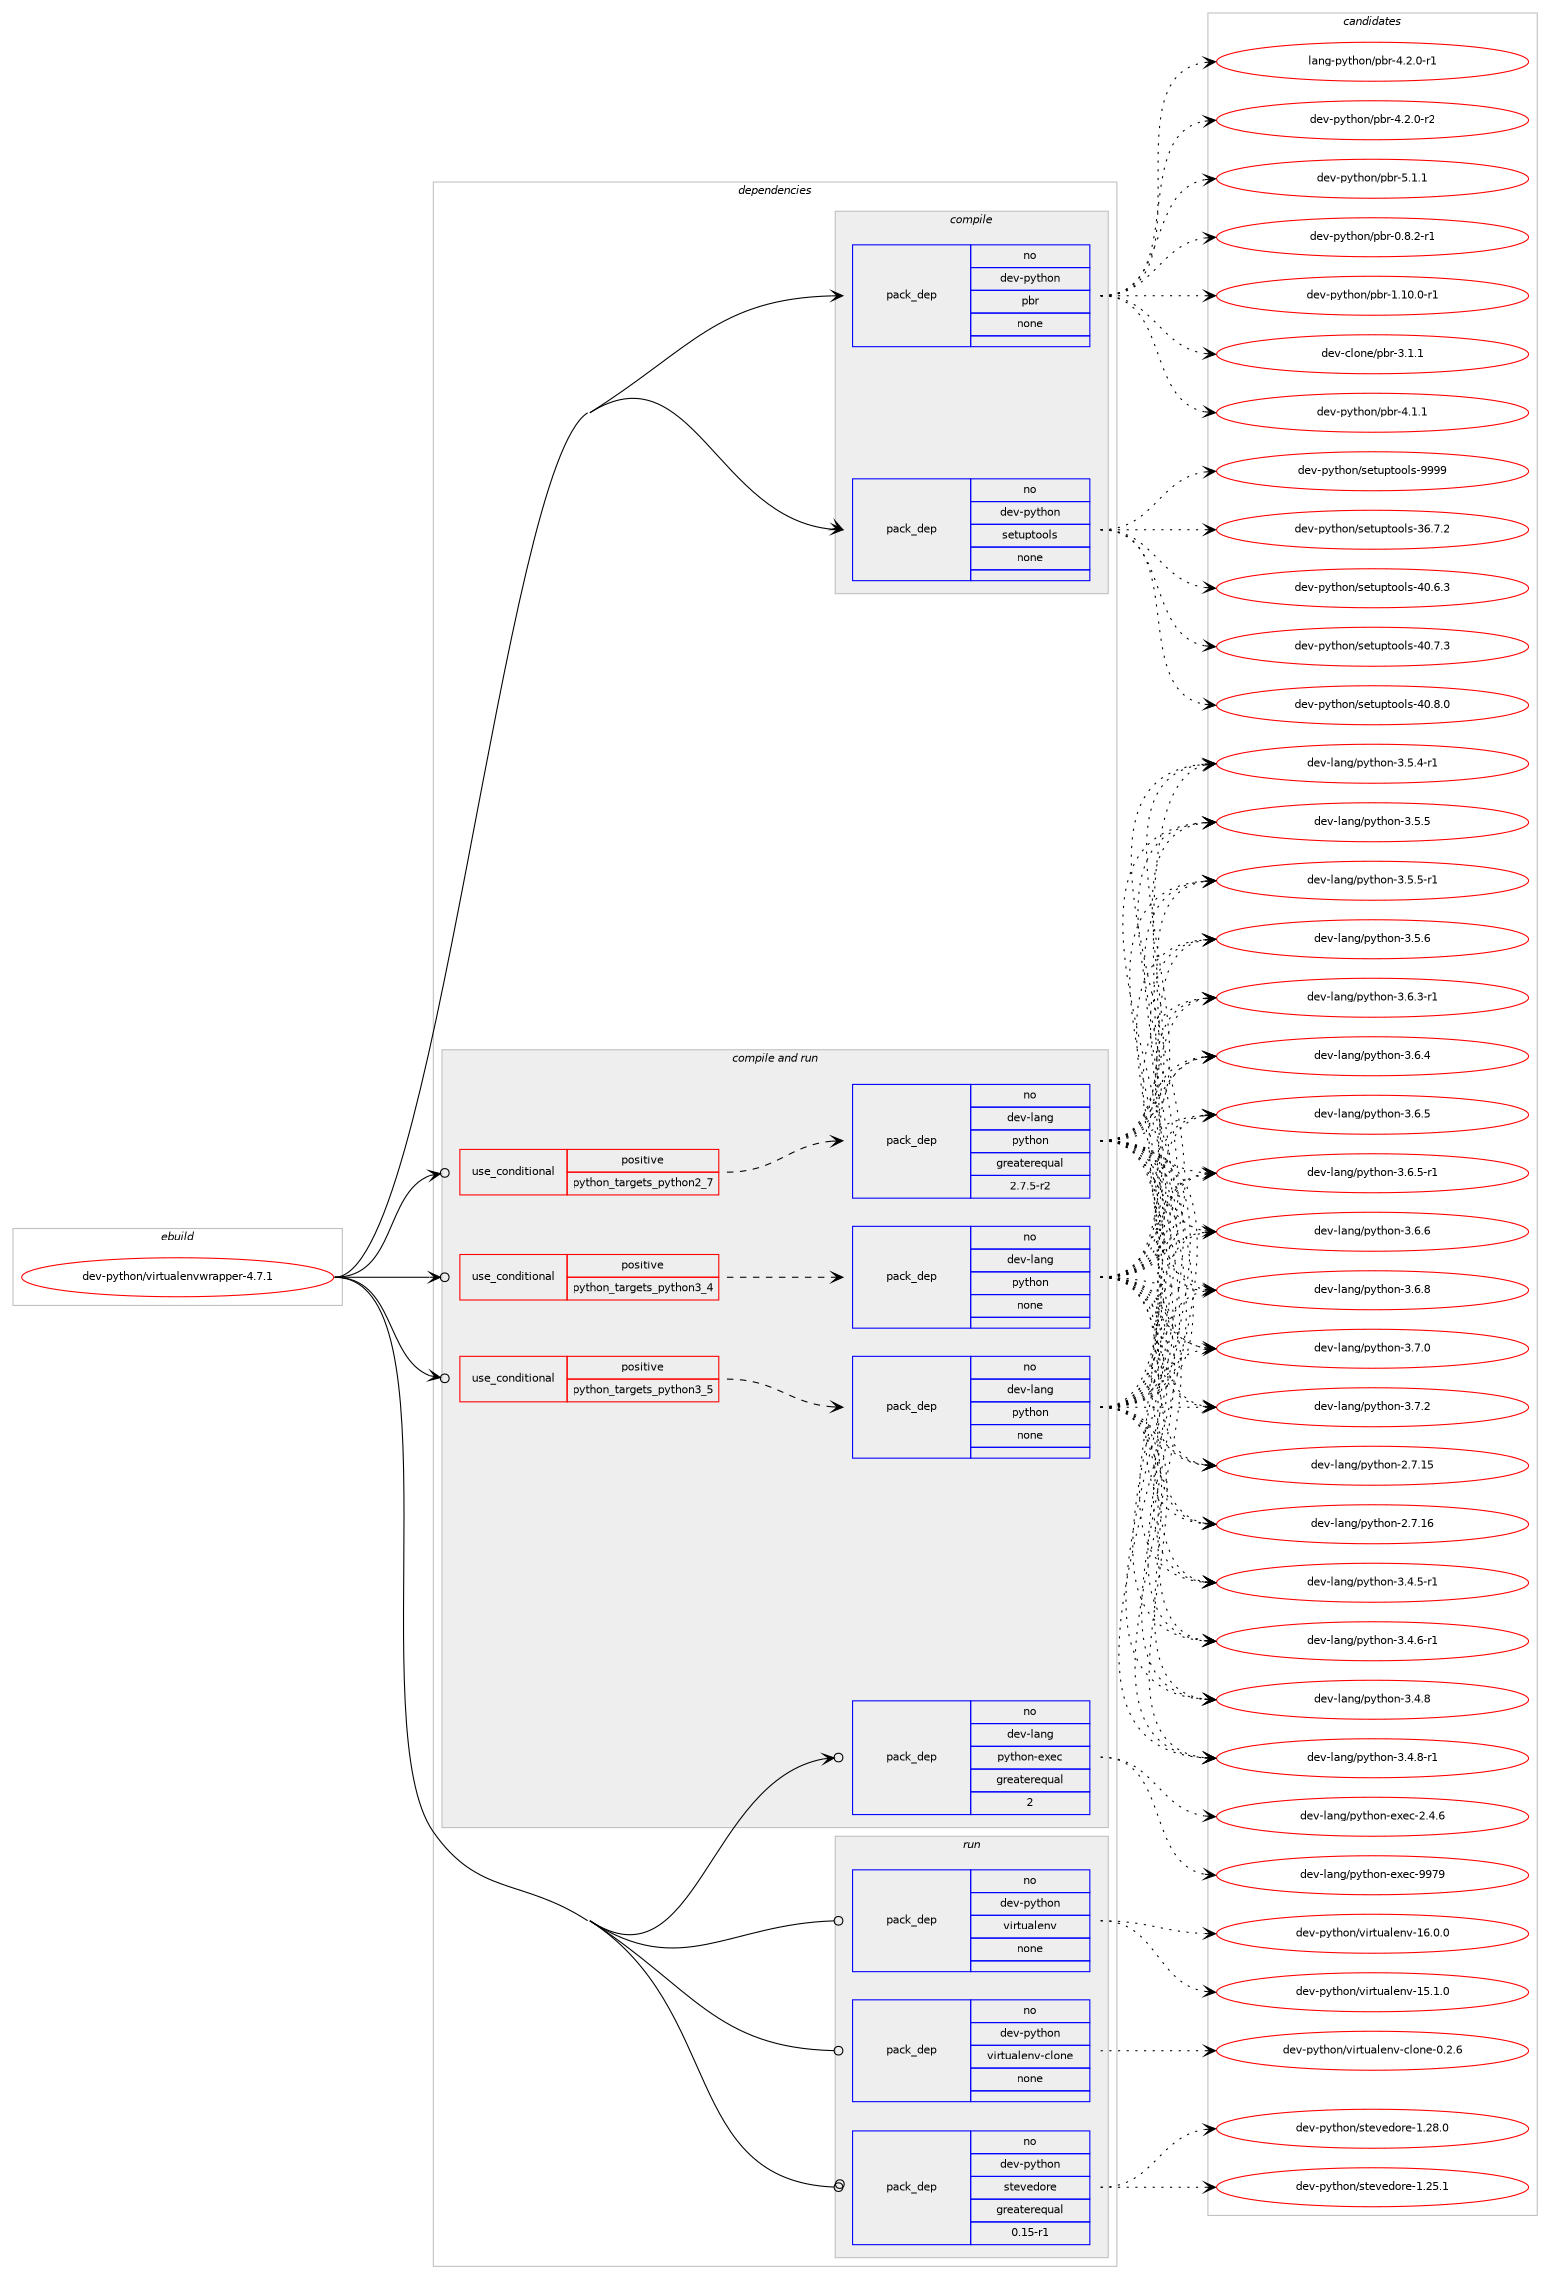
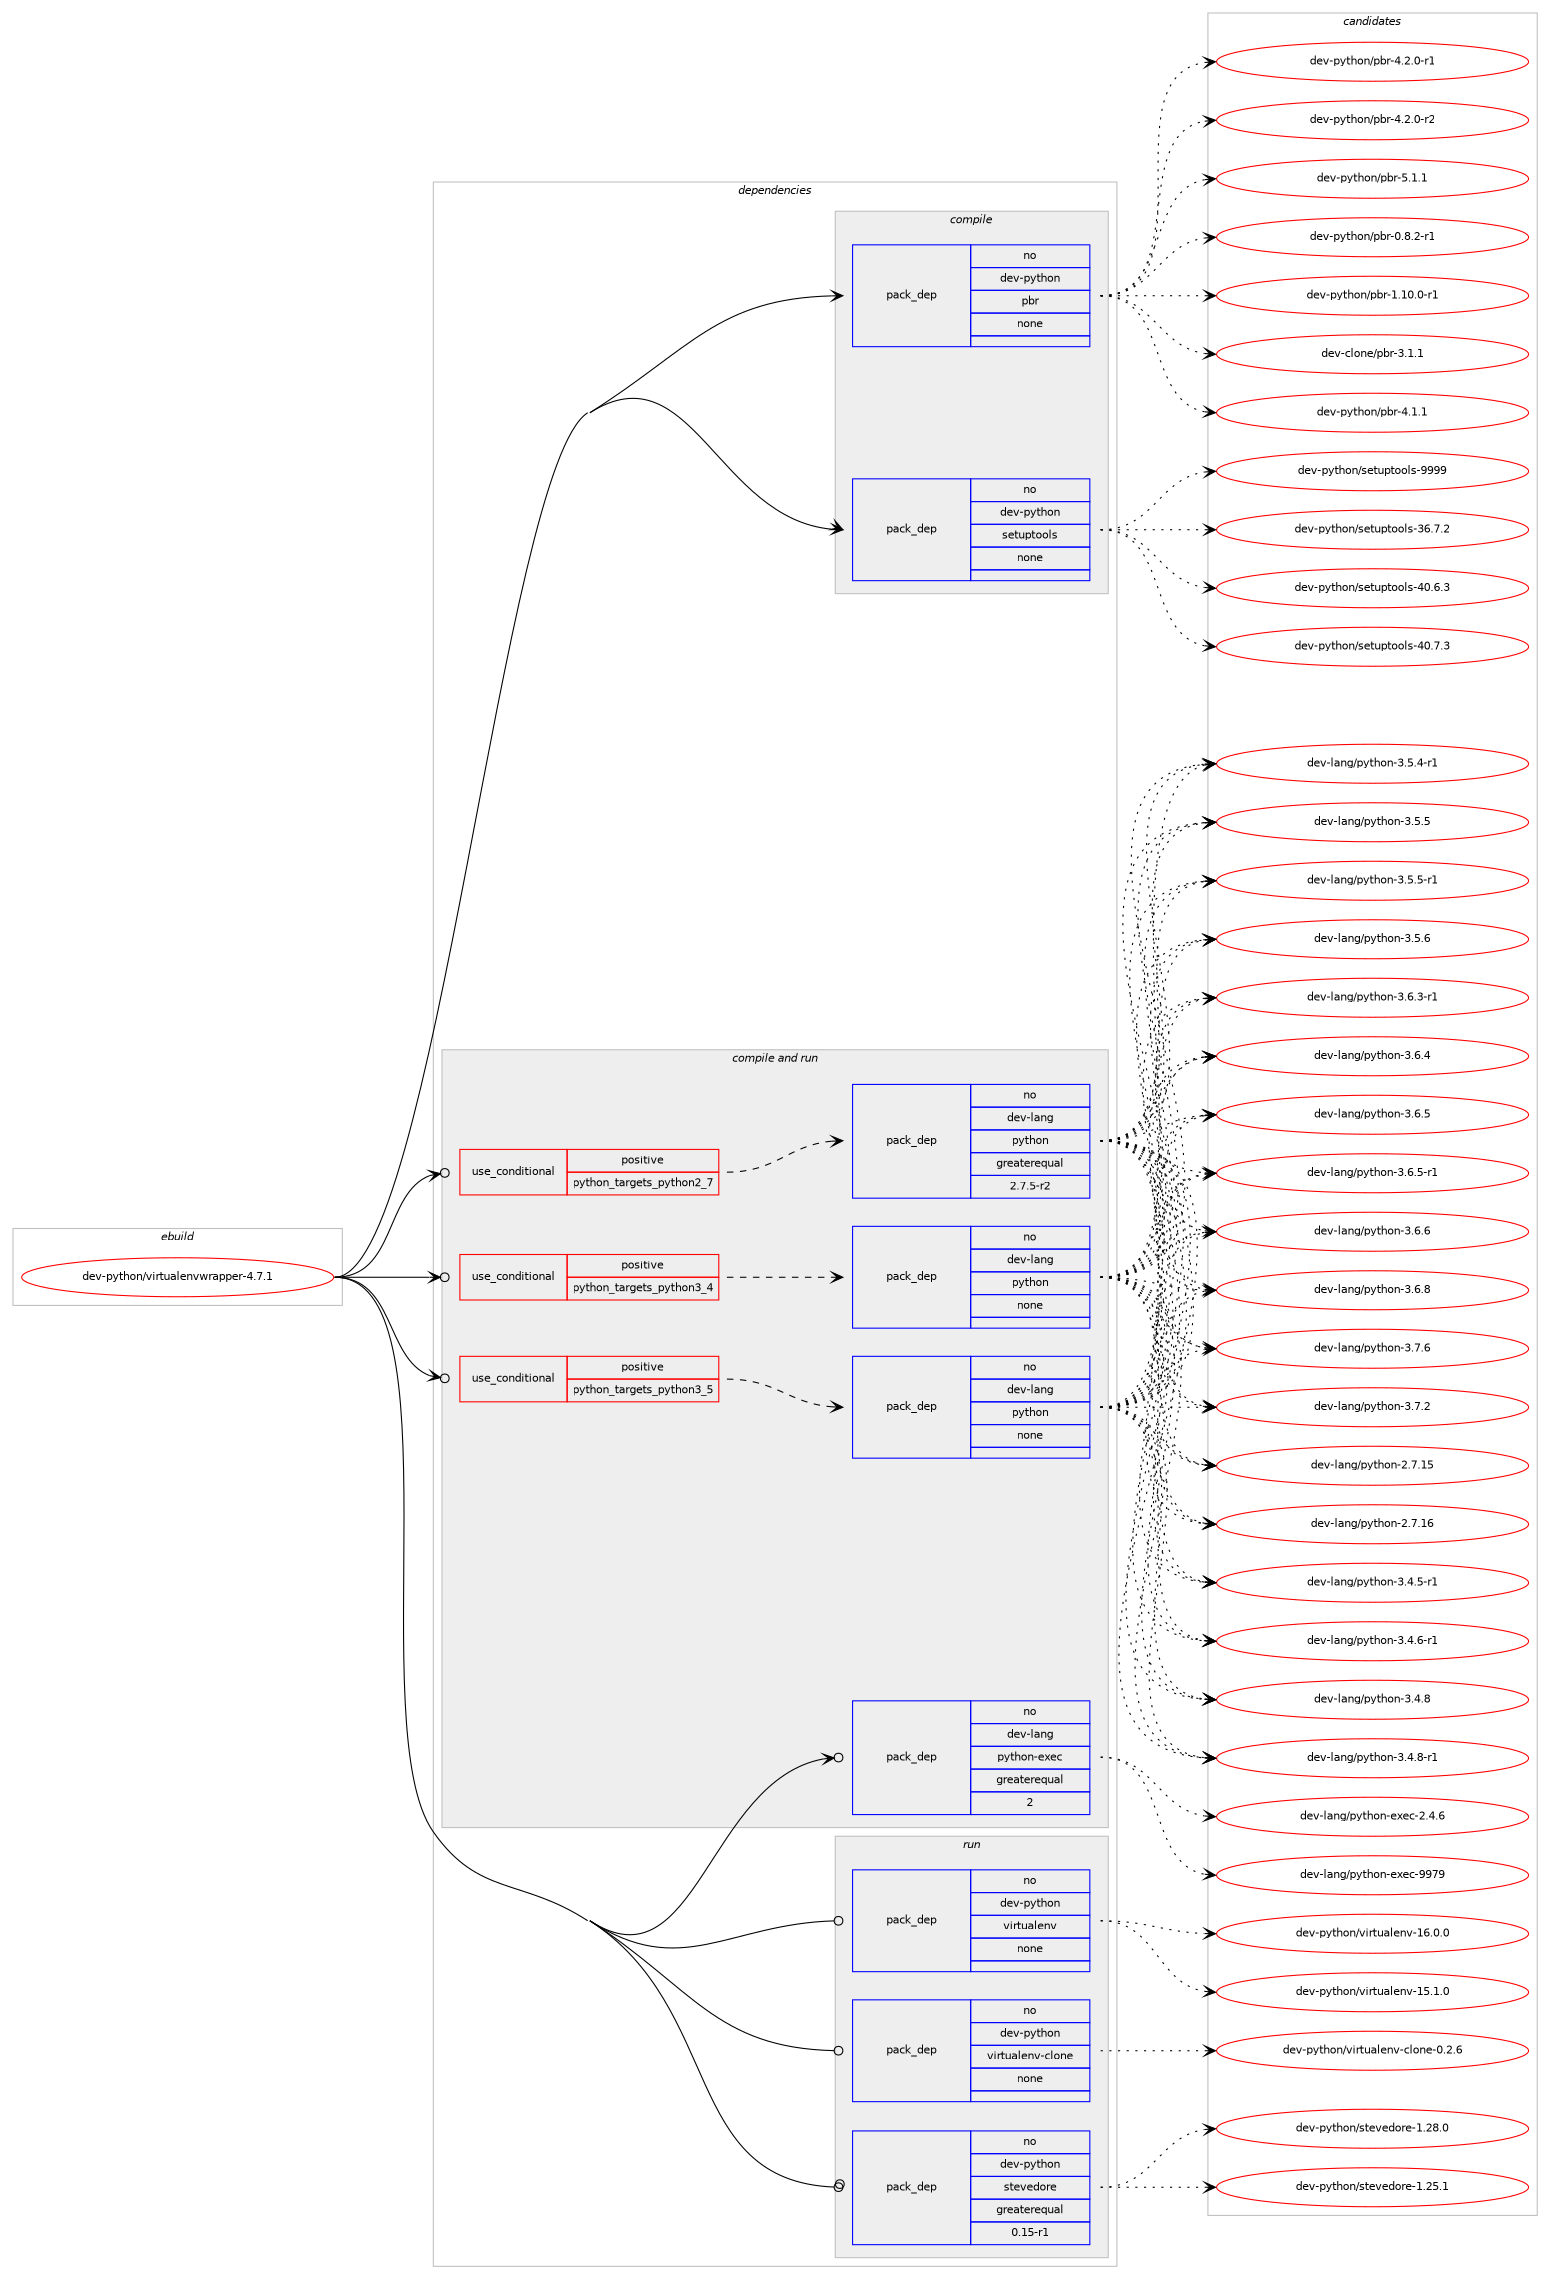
(1373, 62) -> (1373, 62)
(1373, 705) -> none
(1373, 1349) -> (1373, 1349)
